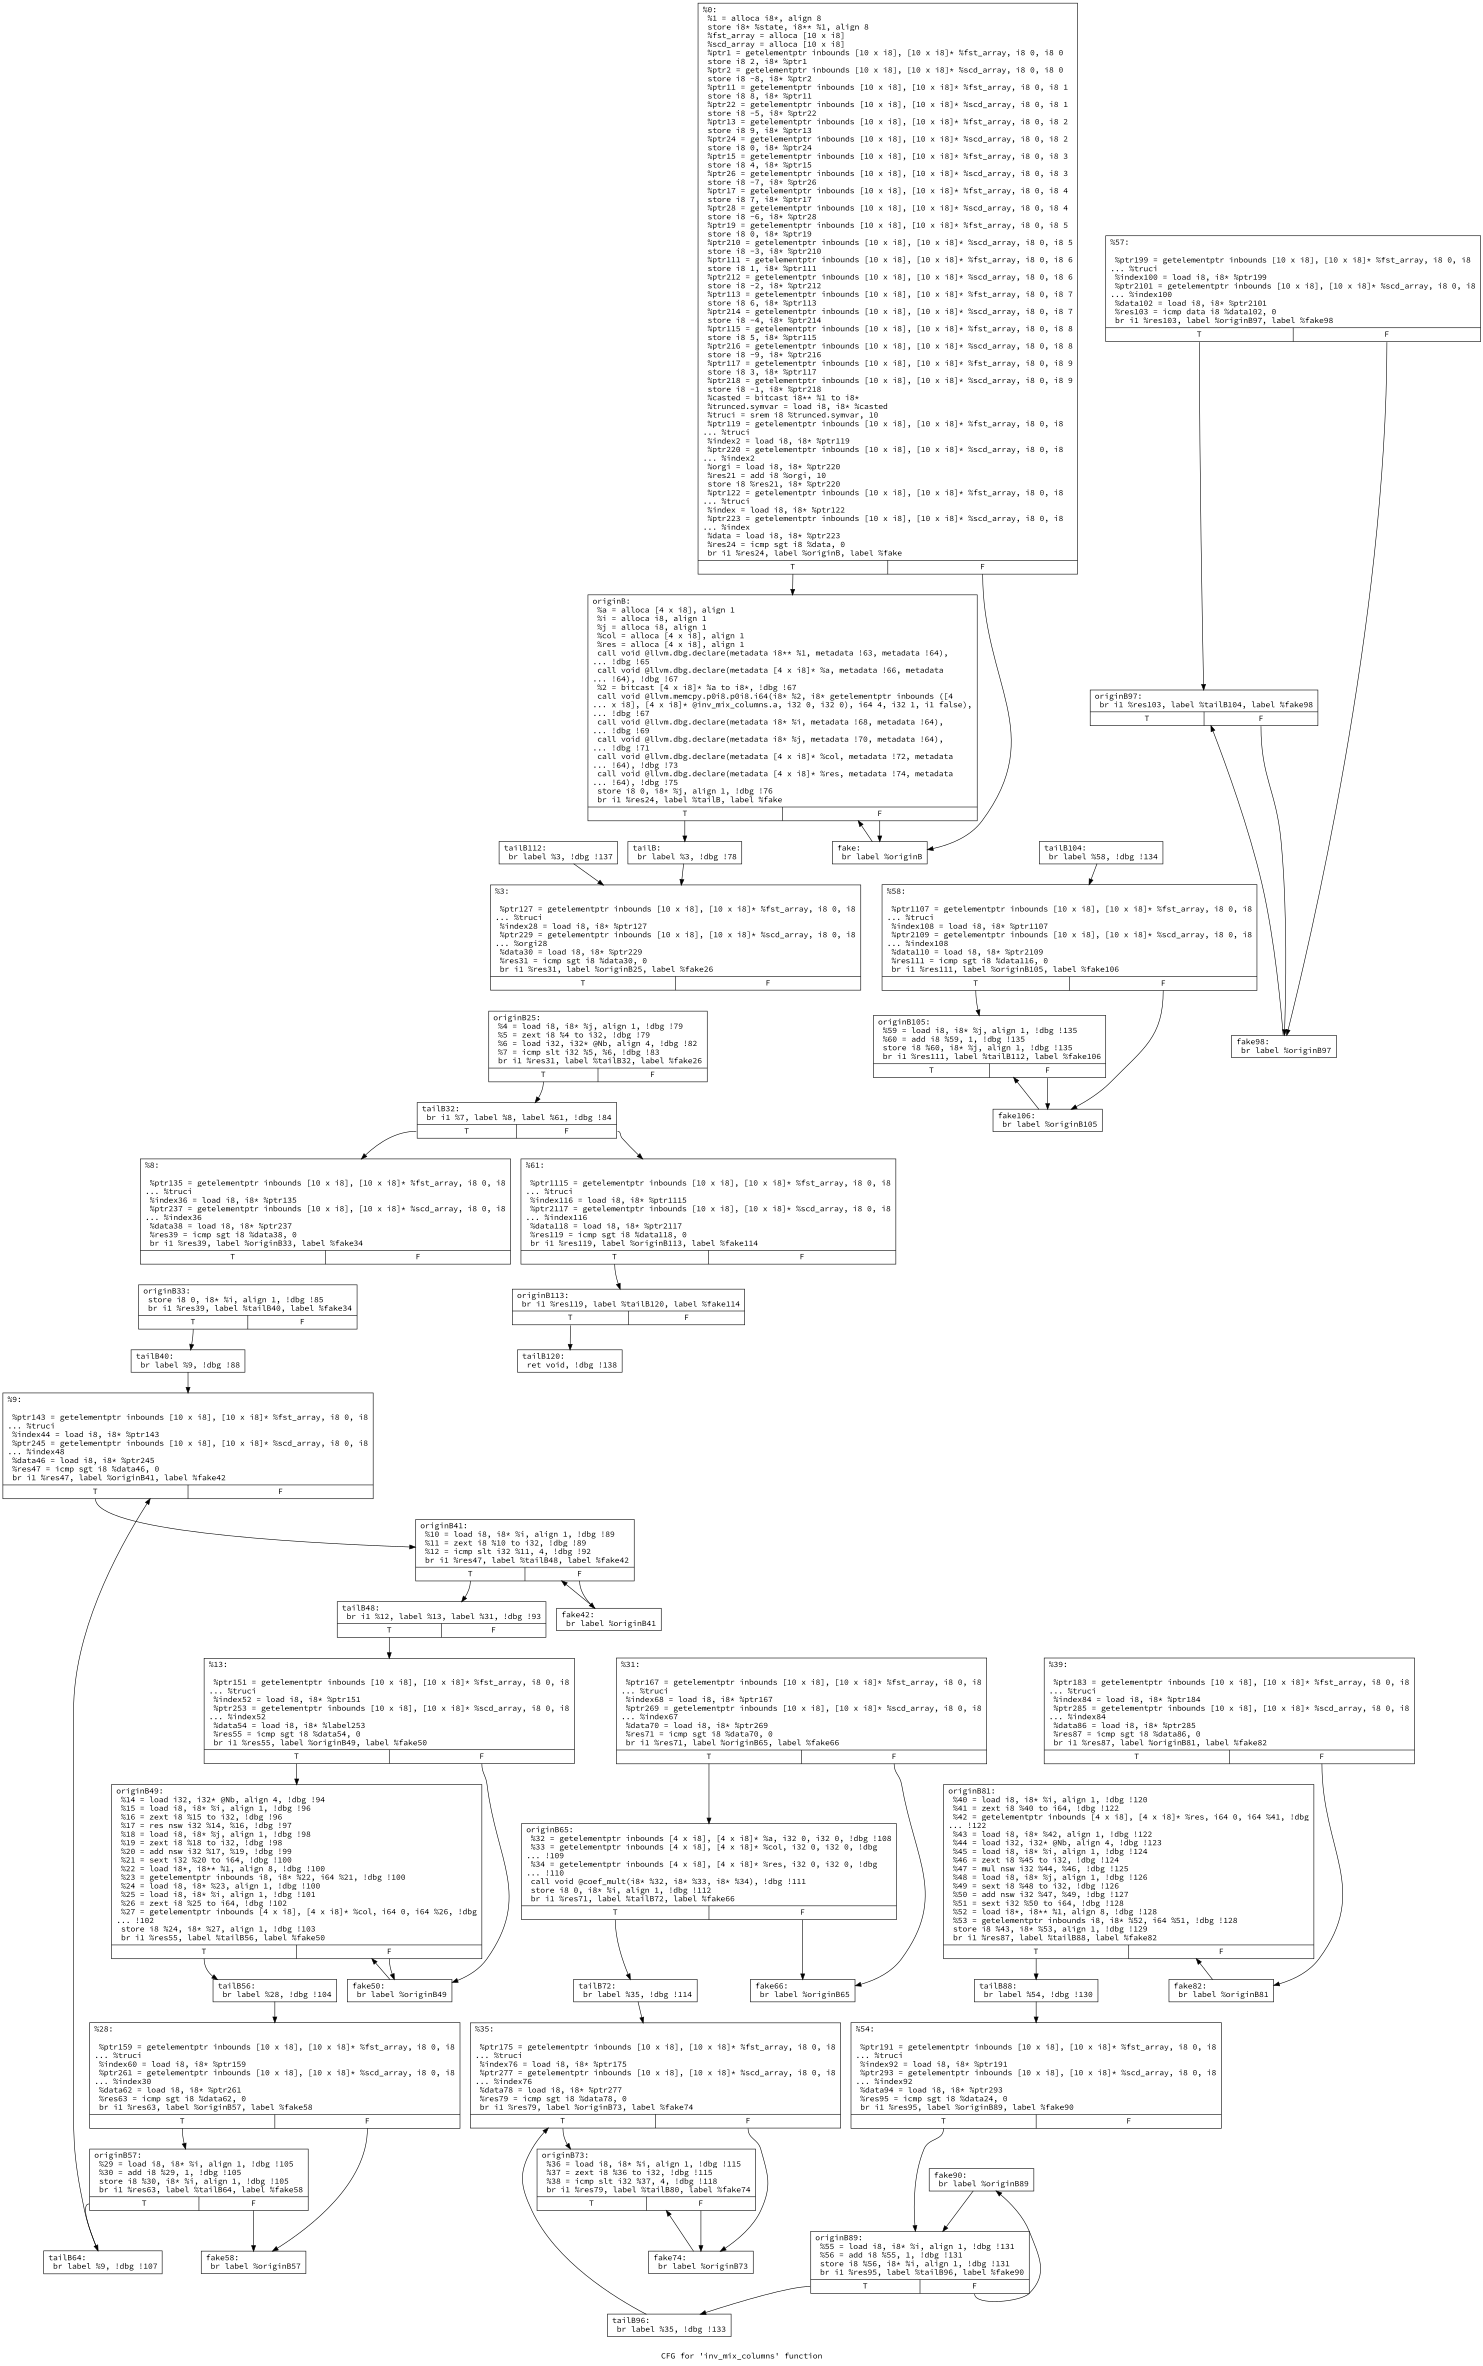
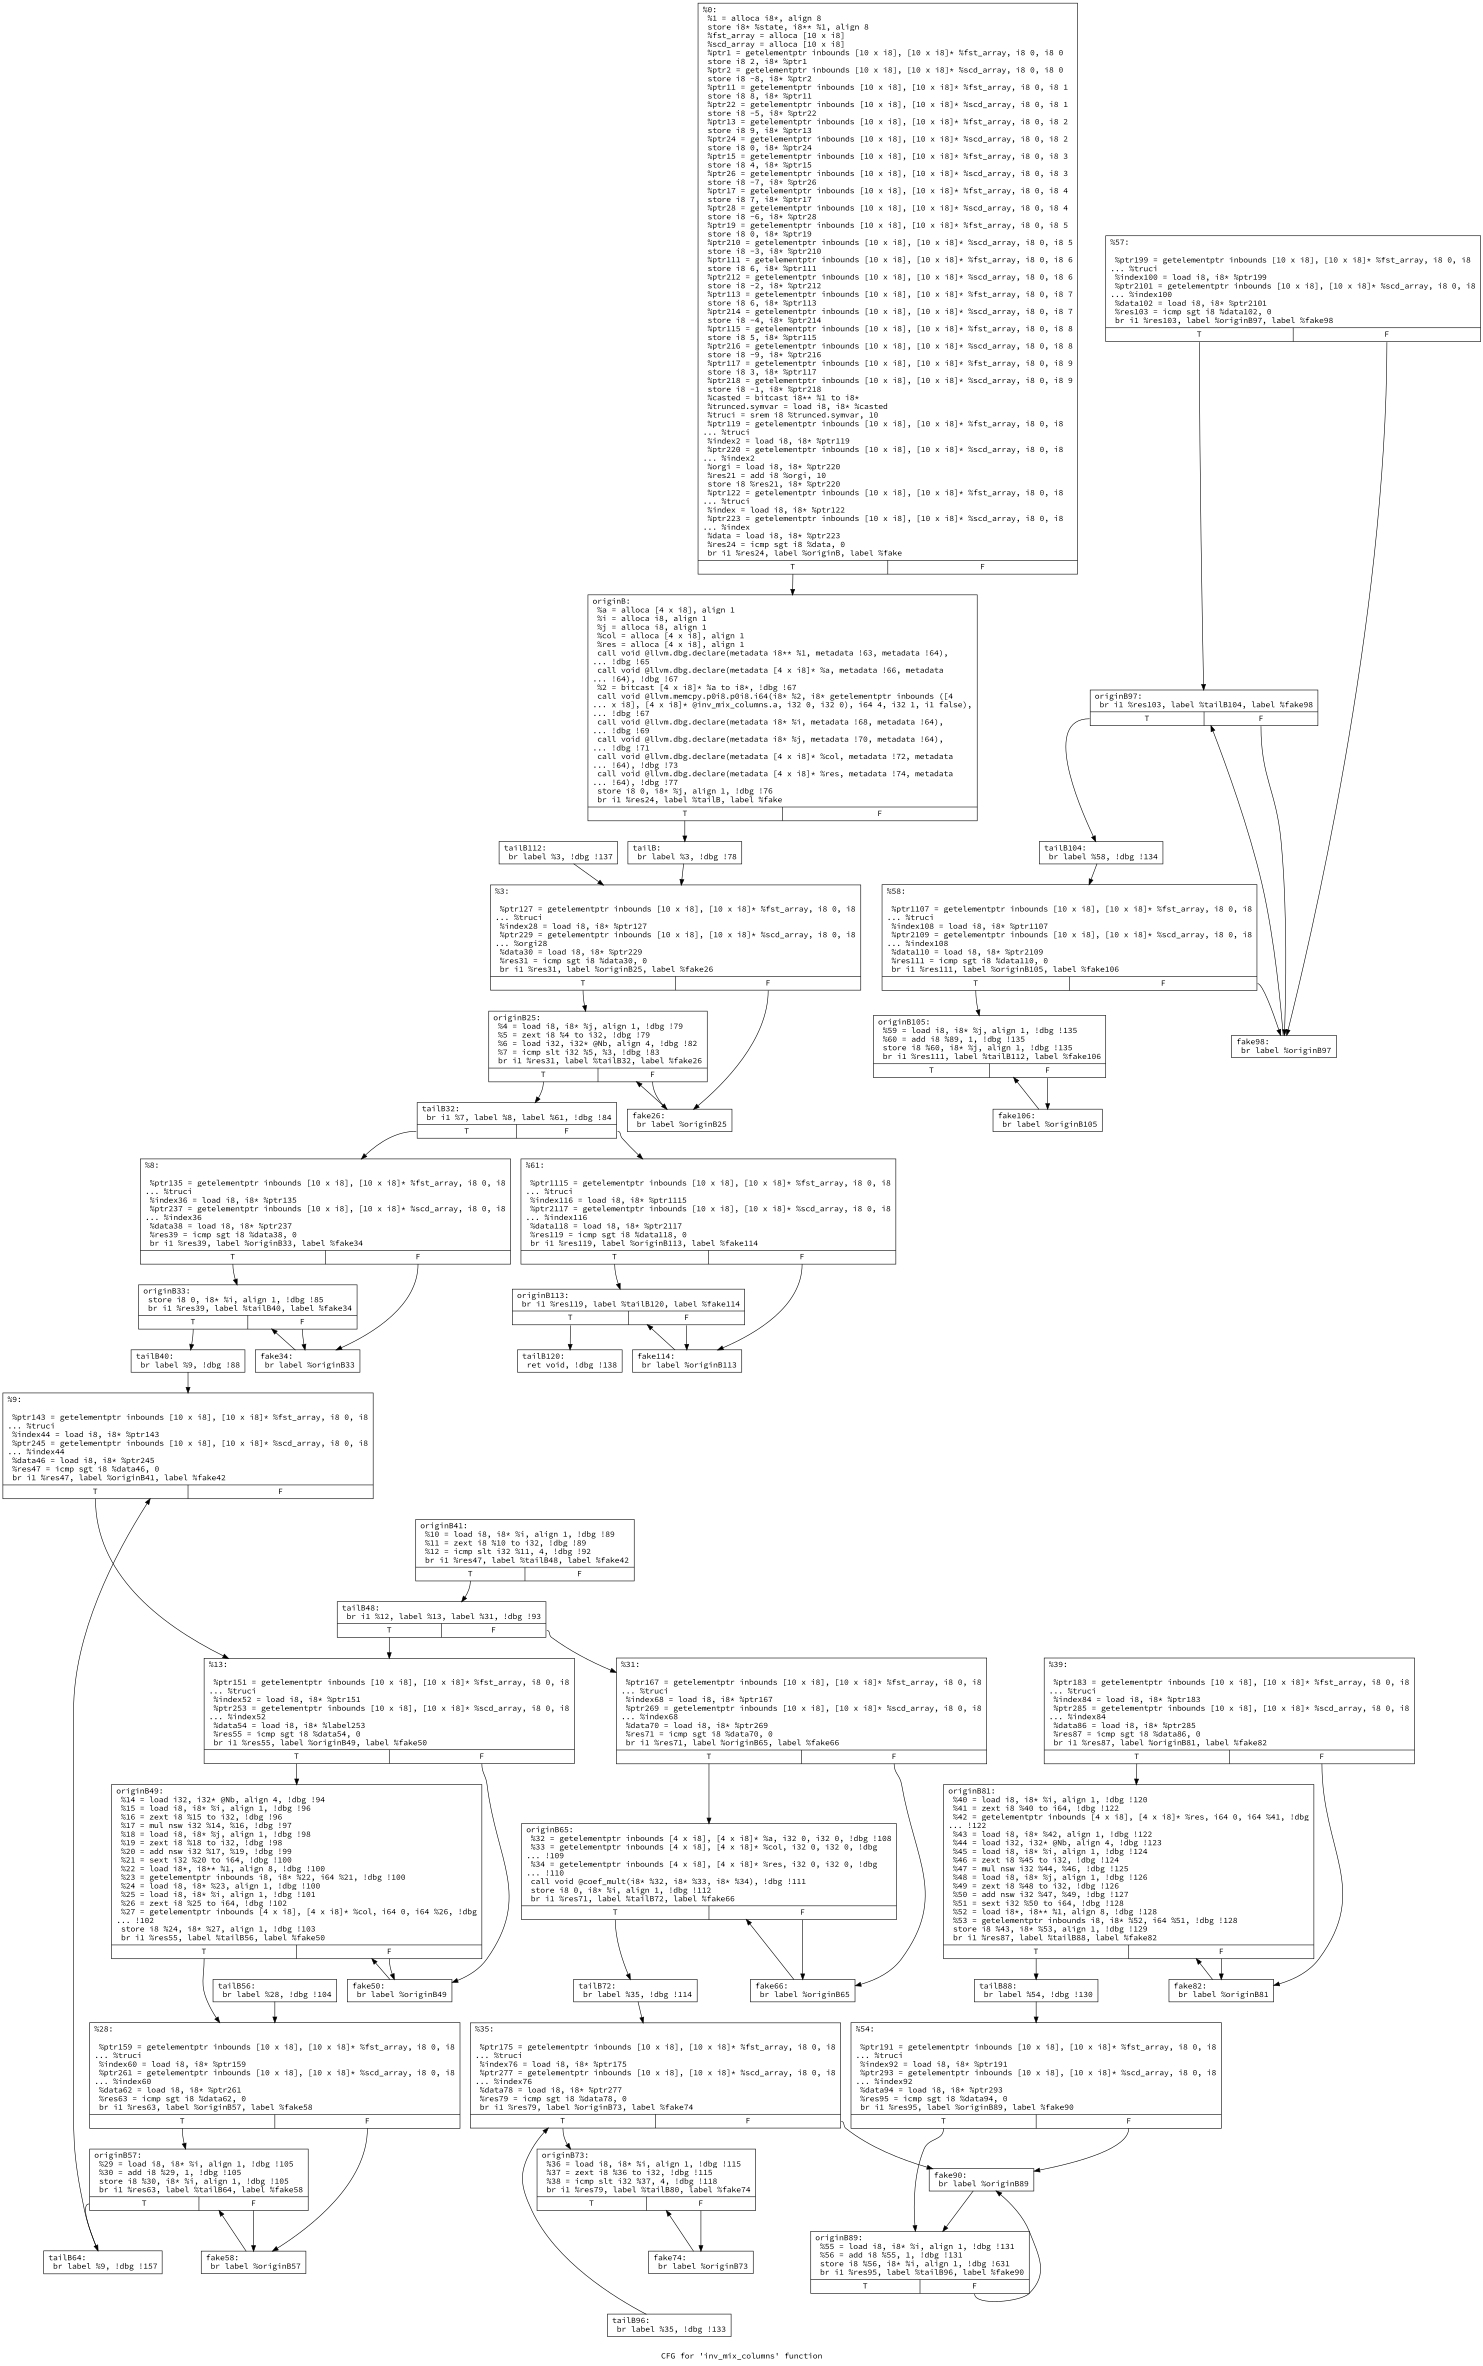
(760, 269) -> (760, 269)
(1193, 312) -> (1191, 312)
none -> (1070, 773)
(635, 783) -> (635, 783)
(880, 853) -> none
(967, 961) -> (967, 961)
none -> (583, 998)
(952, 1039) -> (952, 1039)
(576, 1052) -> (576, 1052)
(1135, 1058) -> (1270, 1006)
none -> (680, 1120)
none -> (234, 1272)
none -> (308, 1361)
none -> (687, 1361)
(36, 1452) -> (36, 1452)
(248, 1537) -> (137, 1595)
(609, 1619) -> none
none -> (576, 1653)
(1125, 1700) -> (1125, 1700)
(650, 1717) -> (650, 1717)
none -> (1137, 1771)
(204, 1826) -> (204, 1826)
(1034, 1886) -> (1034, 1886)
none -> (772, 1952)
none -> (1221, 1966)
(206, 1969) -> (204, 1990)
(123, 2082) -> (123, 2082)
(932, 2099) -> (932, 2099)
none -> (1089, 2157)
(767, 2194) -> (881, 2150)
none -> (234, 2233)
(913, 2264) -> (913, 2264)
(103, 2266) -> (103, 2266)
(757, 2297) -> none
